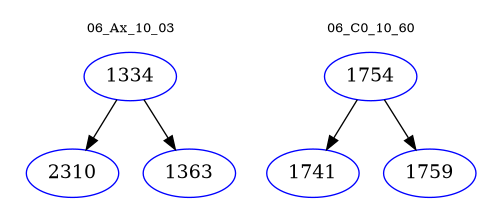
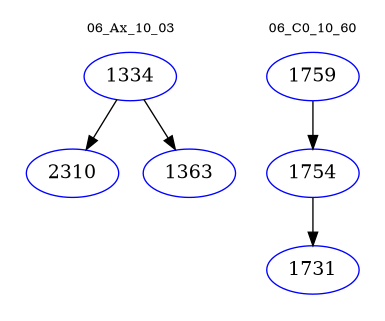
(396, 119) -> (313, 118)
(313, 173) -> (313, 270)
